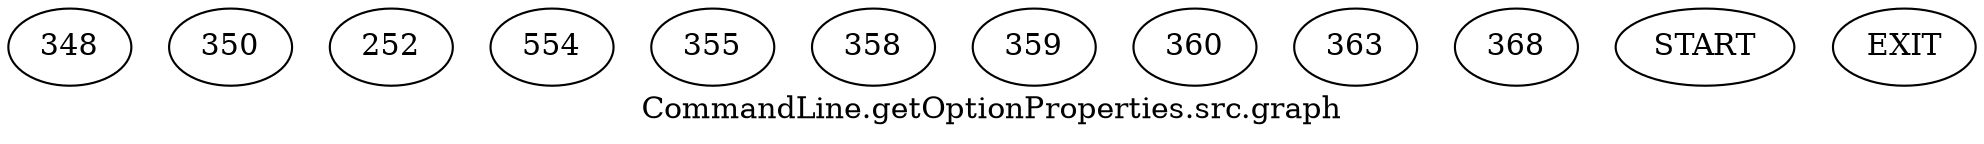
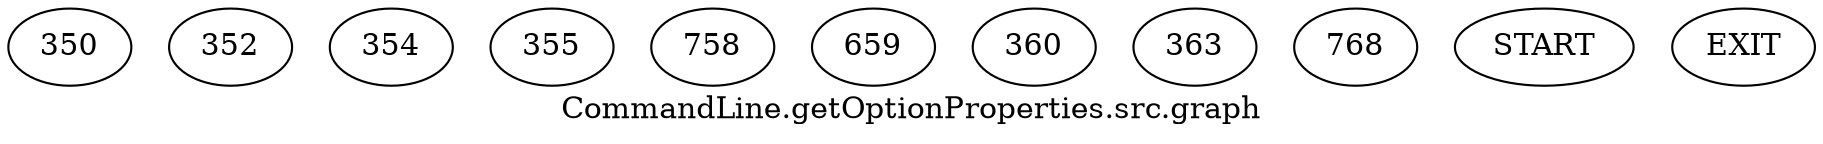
(70, 47) -> none
(391, 47) -> (231, 47)
(552, 47) -> (391, 47)
(874, 47) -> (713, 47)
(1034, 47) -> (874, 47)
(1516, 47) -> (1356, 47)
